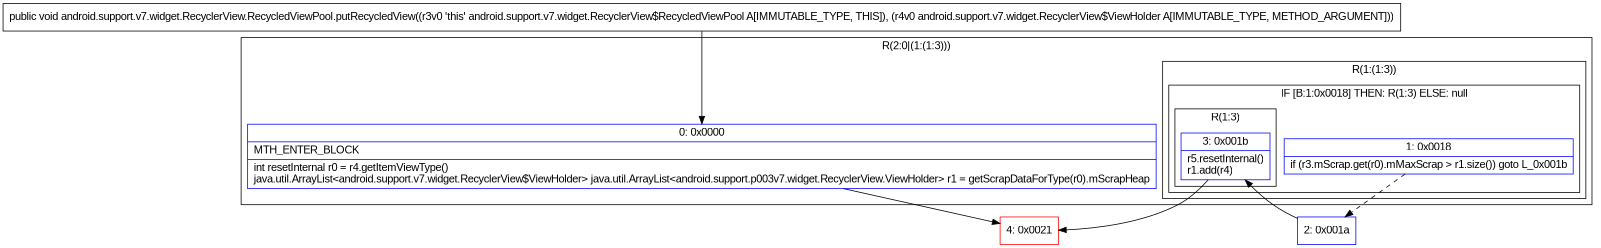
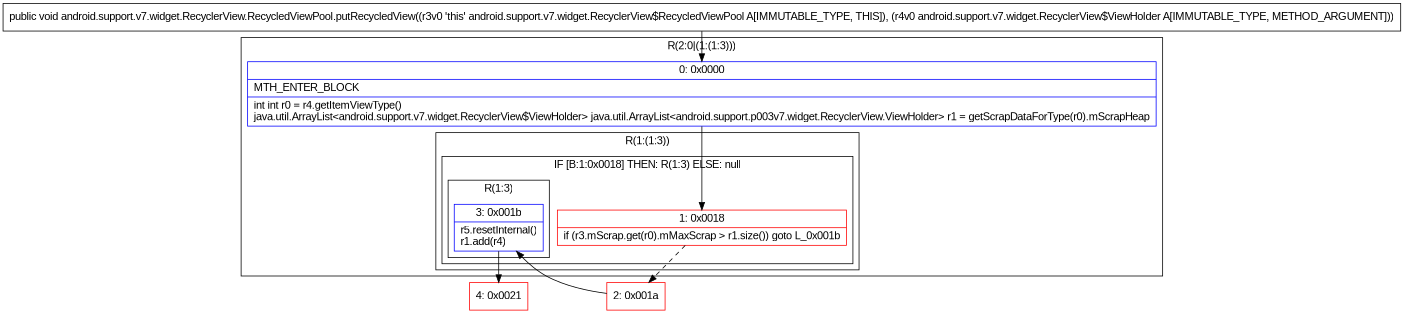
(1429, 156) -> (702, 228)
(351, 168) -> (328, 105)
(936, 209) -> (702, 164)
(1327, 231) -> (636, 296)
